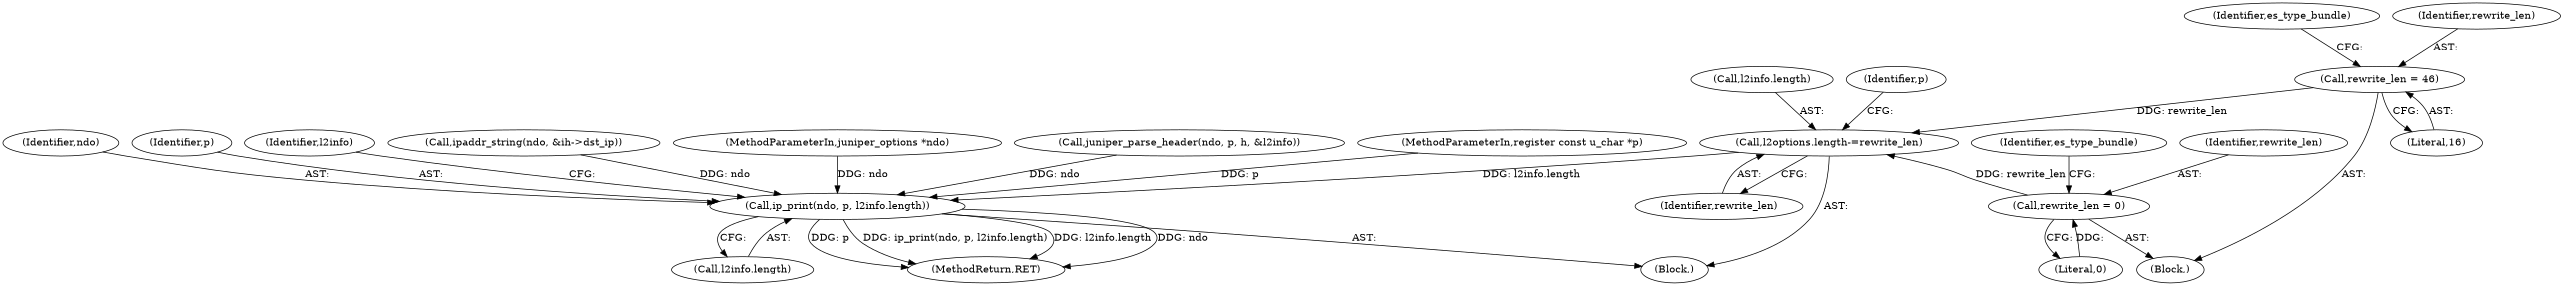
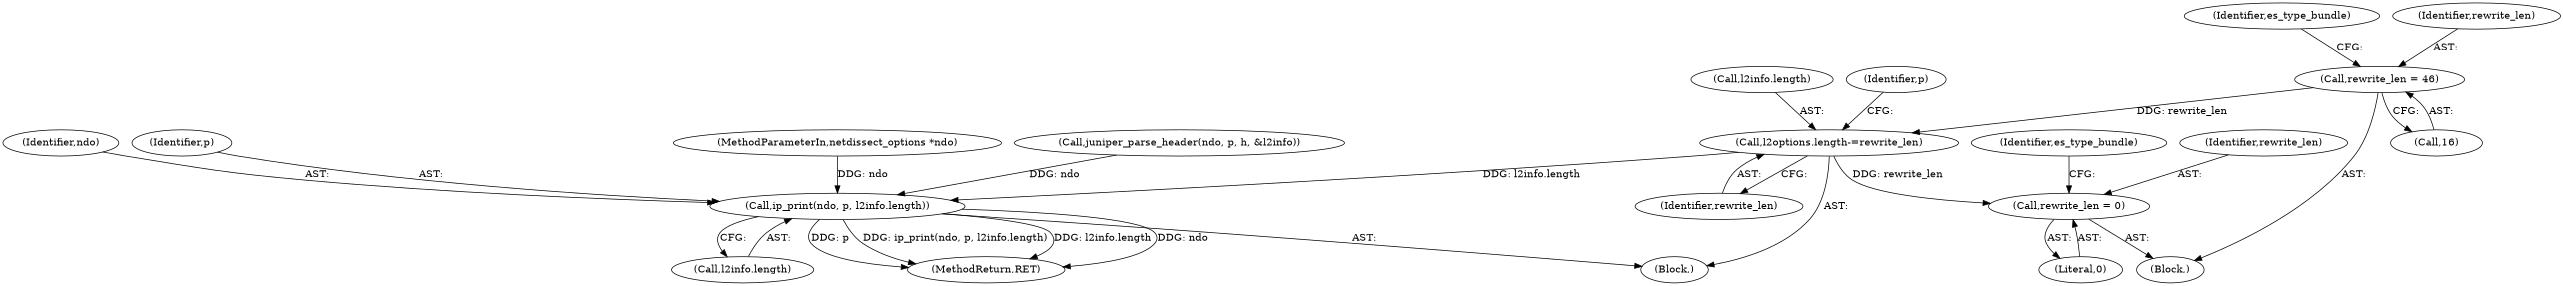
(310, 143) -> none
(524, 143) -> none
(837, 143) -> (837, 143)
(1522, 143) -> none
(2437, 143) -> (2437, 143)
(1961, 175) -> (1901, 194)
(2061, 238) -> (2061, 238)
(2092, 238) -> (2092, 238)
